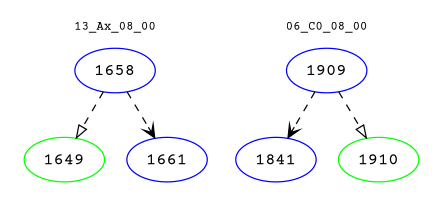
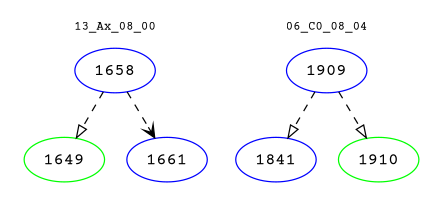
(327, 27) -> (327, 27)
(305, 109) -> (305, 109)
